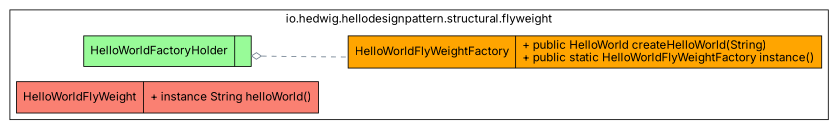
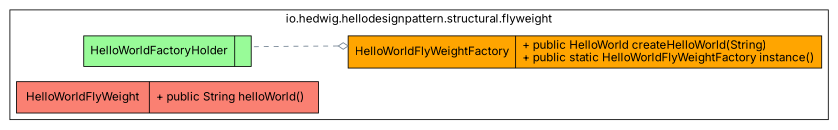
(305, 57) -> (295, 46)
(231, 97) -> (231, 97)
